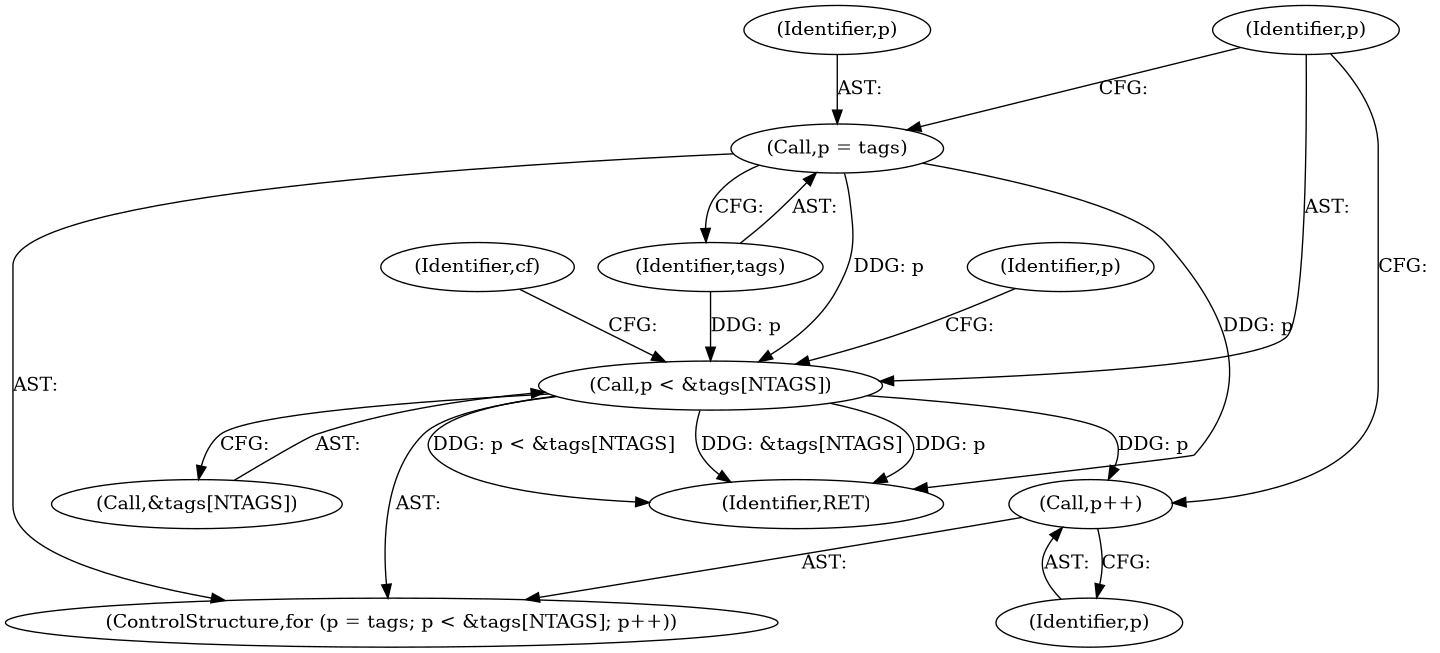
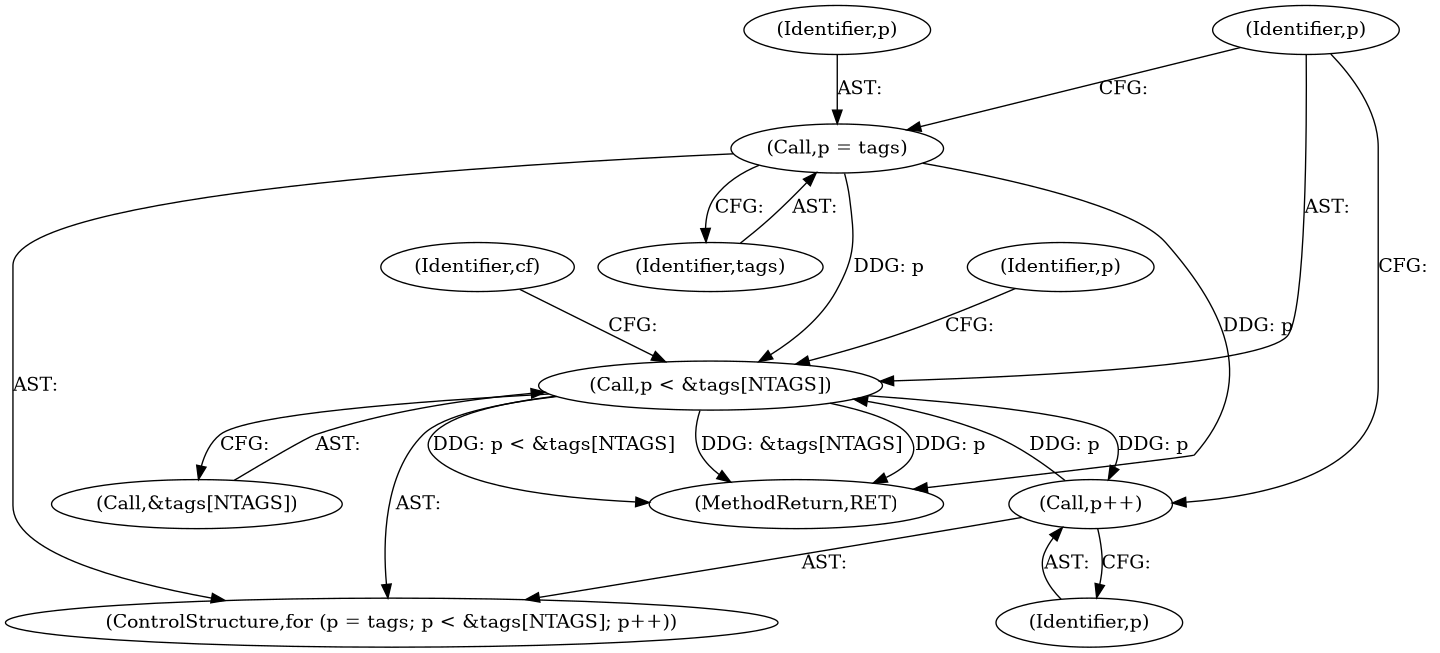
(711, 319) -> (972, 427)
(796, 504) -> (796, 504)
